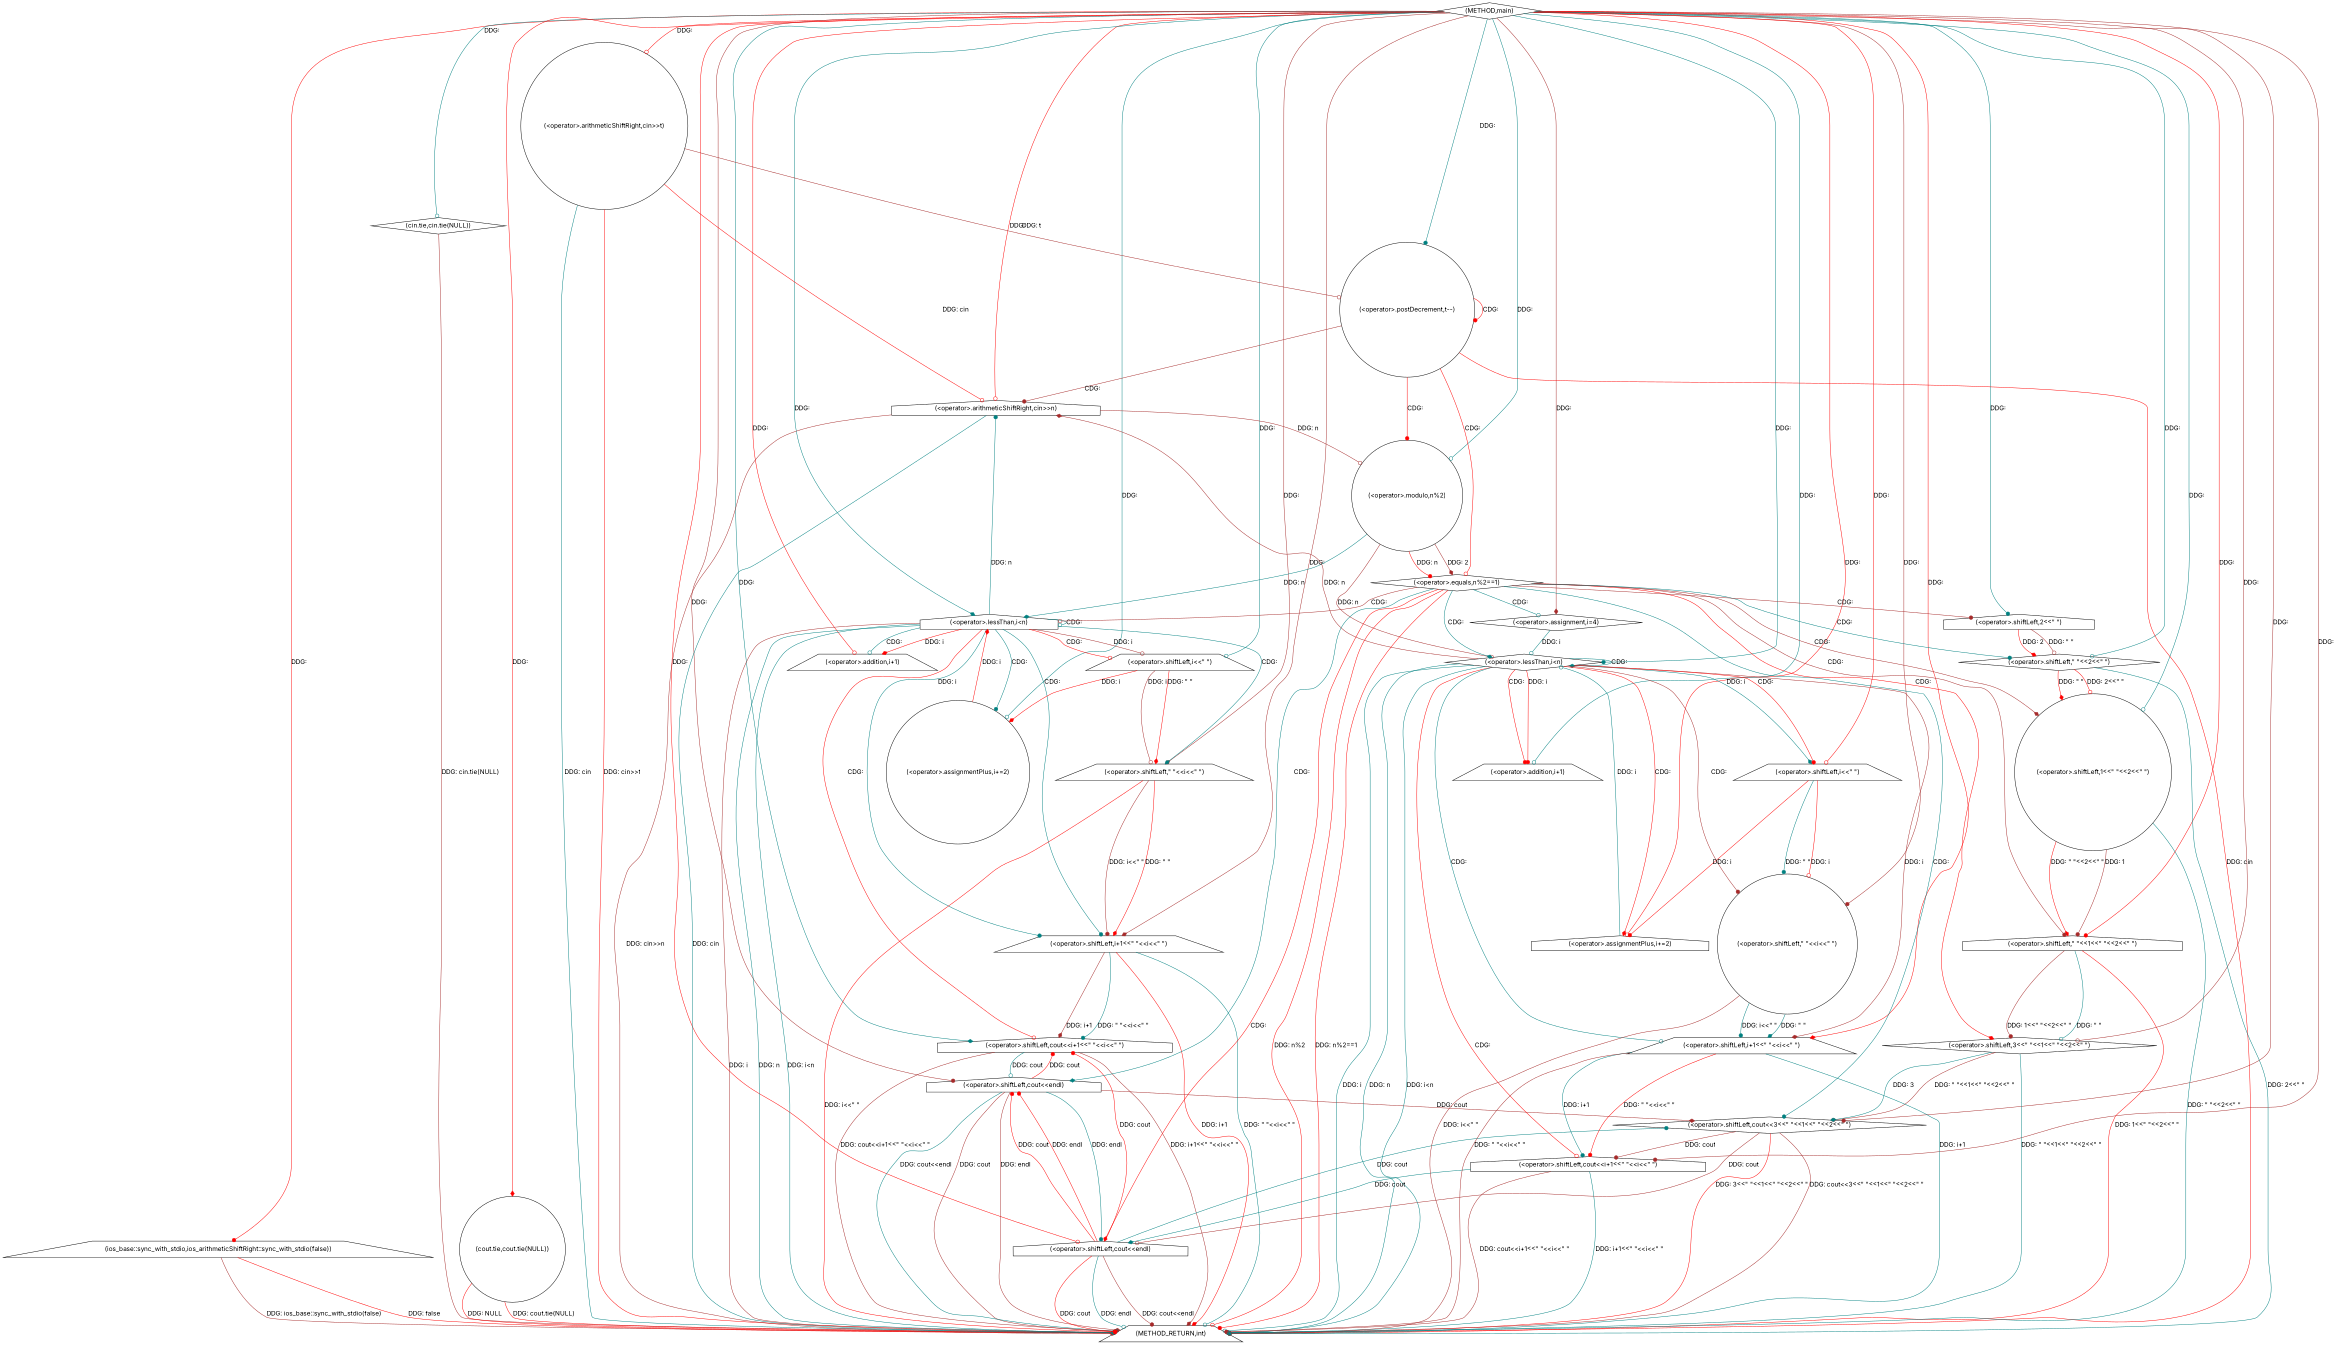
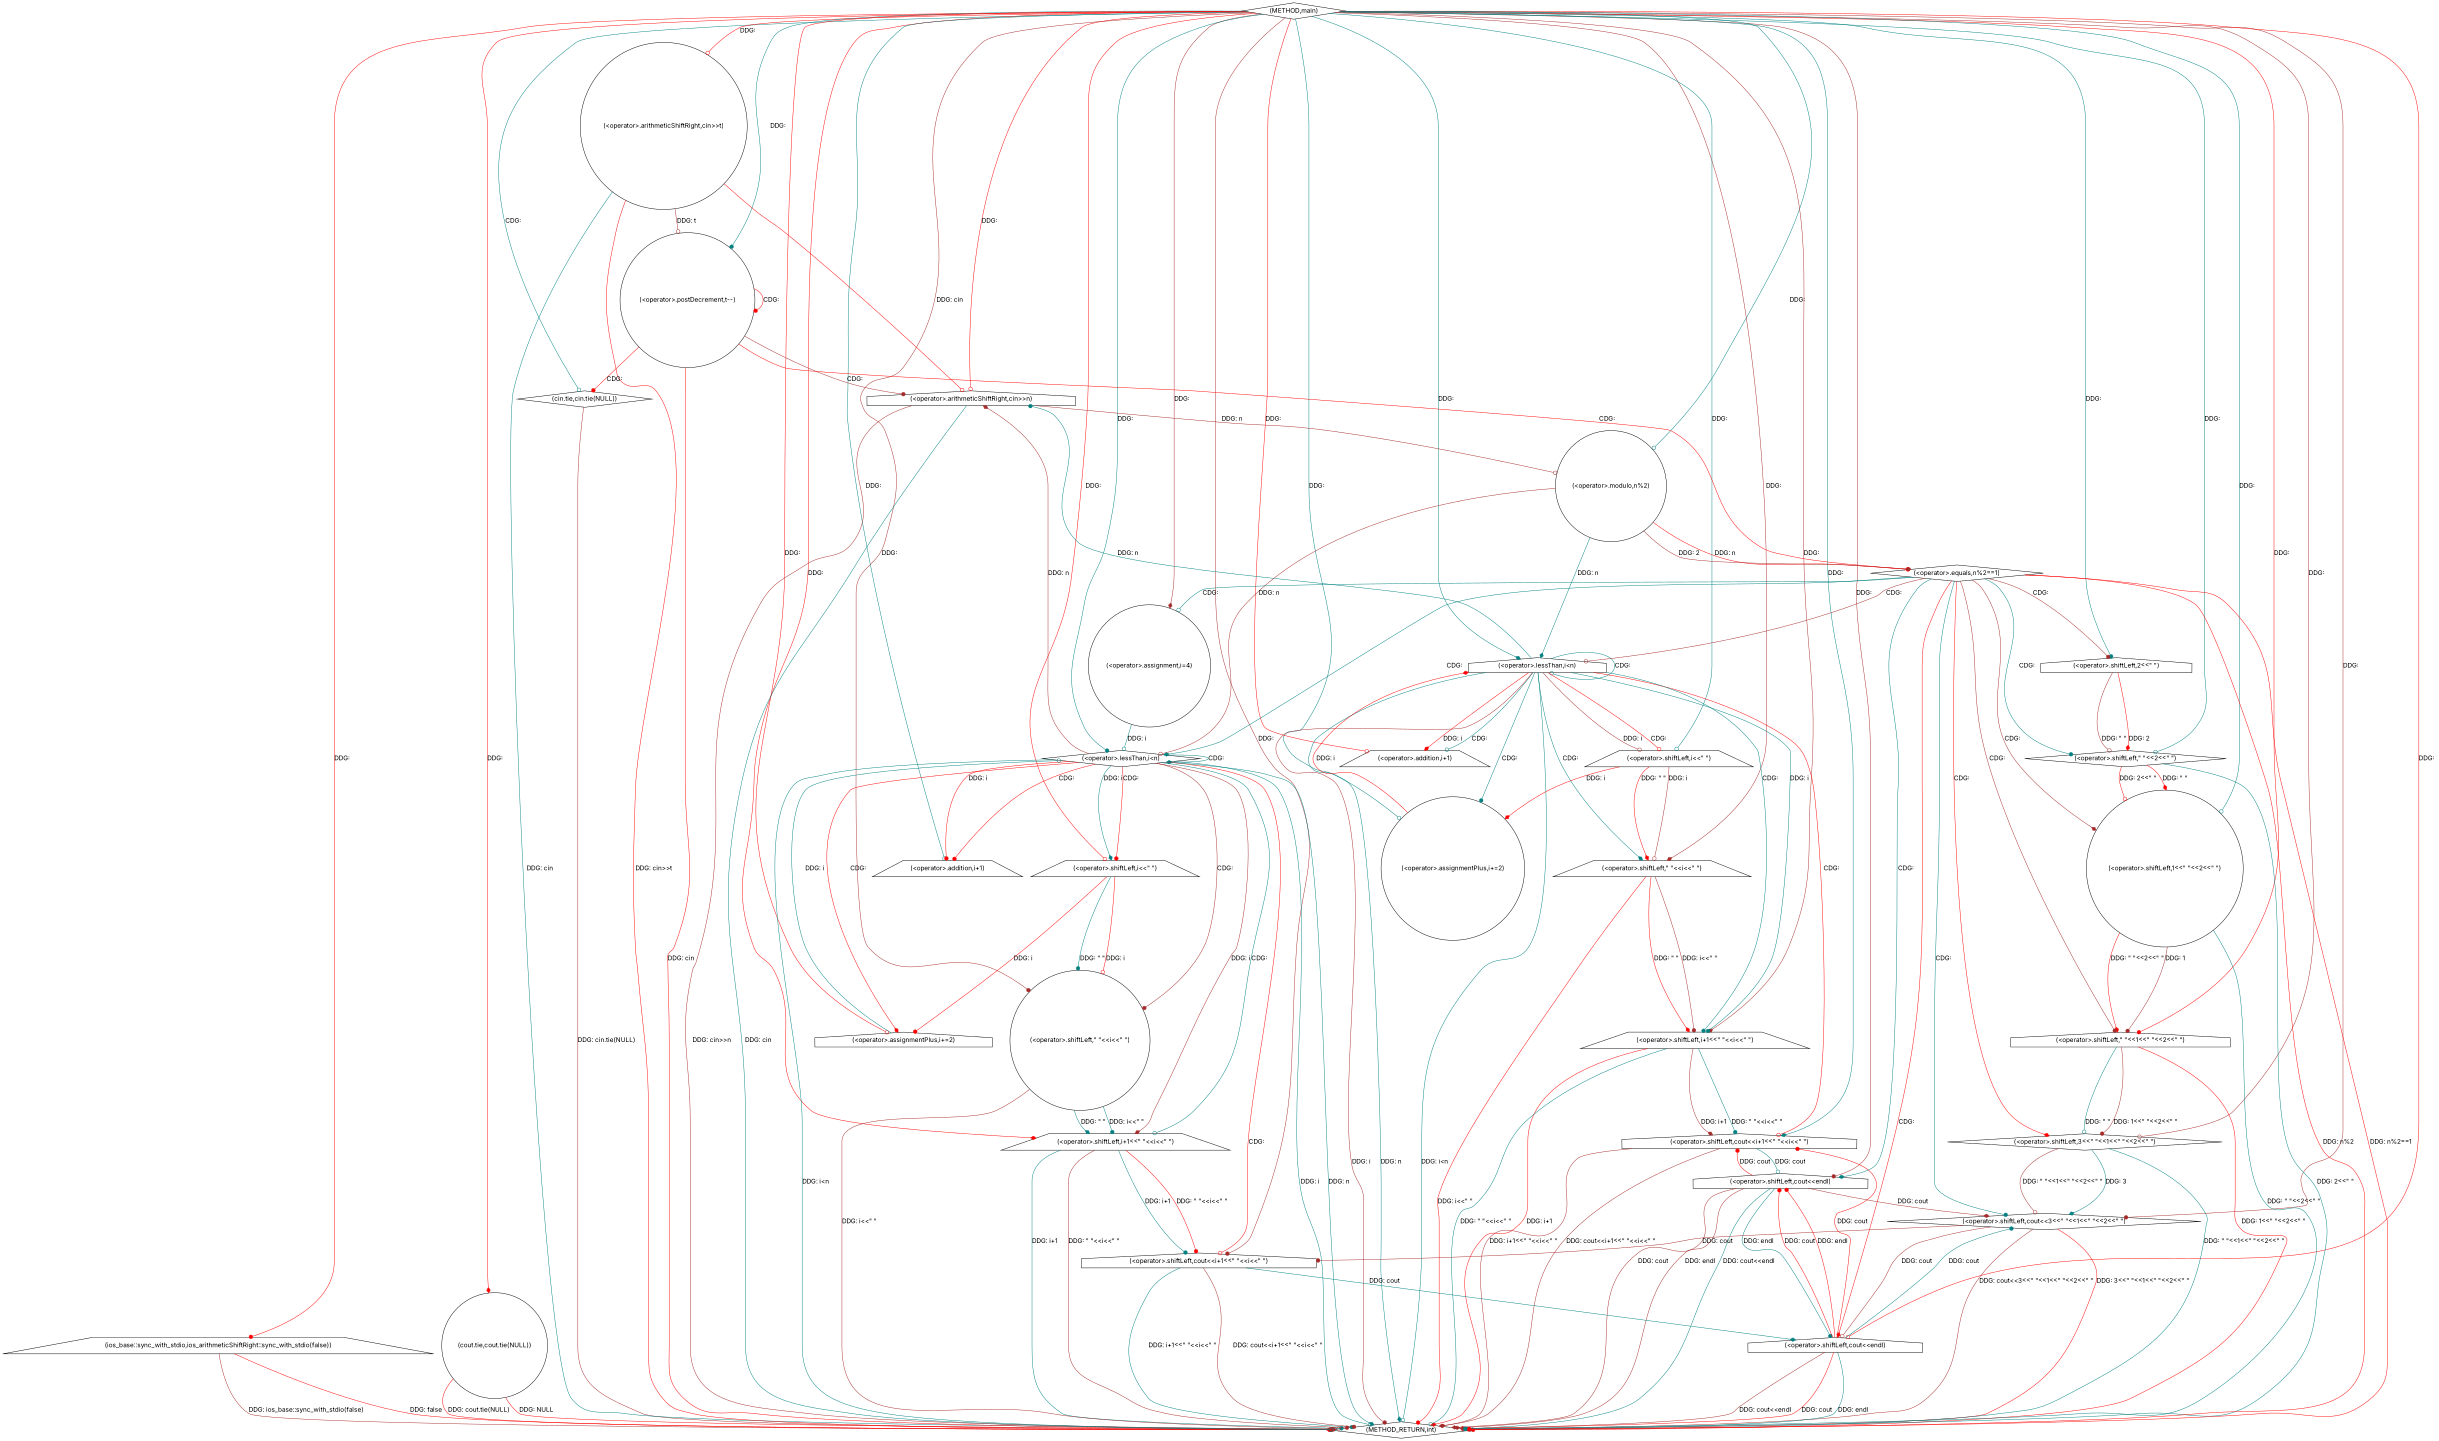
(493, 31) -> (514, 221)
(1407, 407) -> (619, 366)
(1556, 623) -> (1149, 666)
(1171, 1334) -> (1401, 1430)
